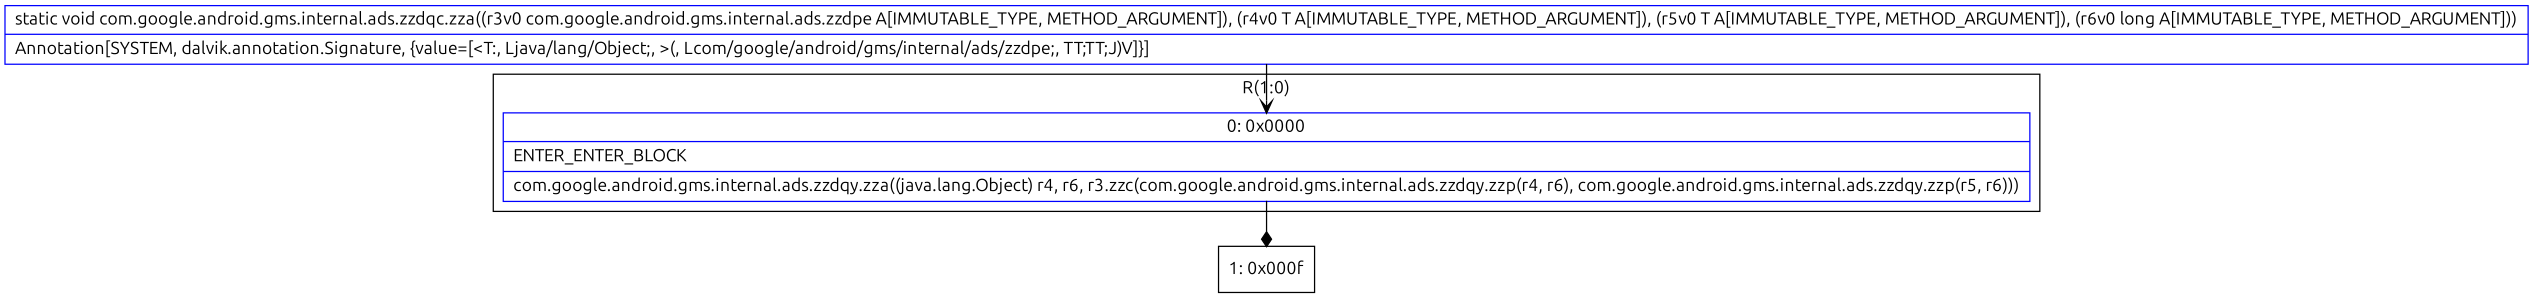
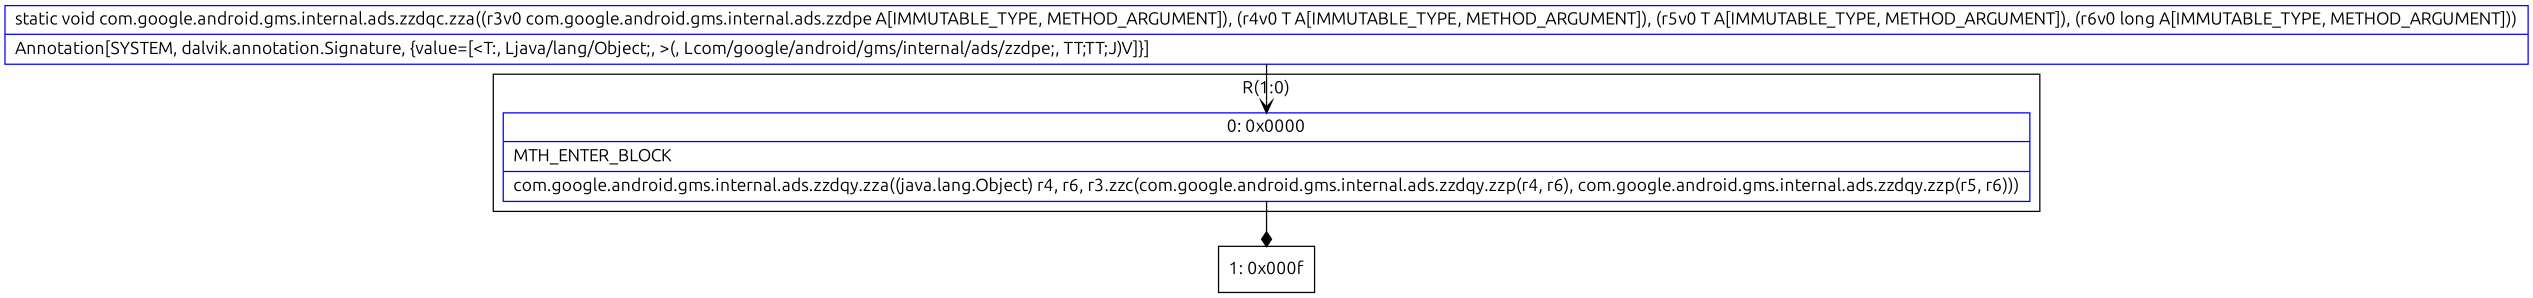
(600, 156) -> (592, 156)
